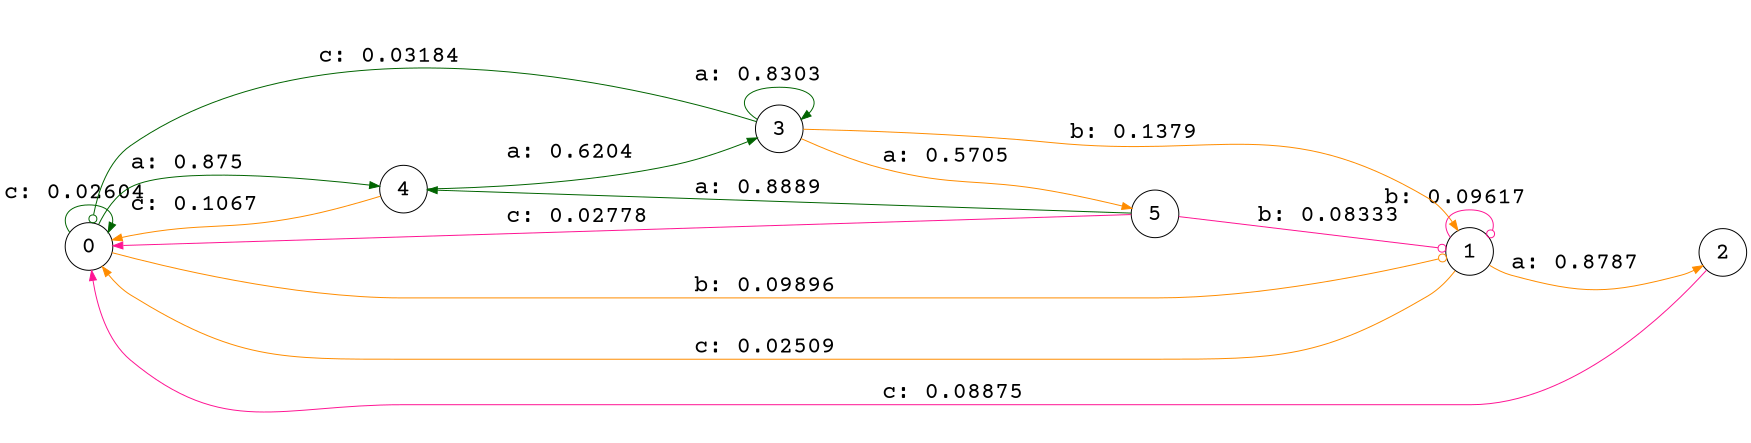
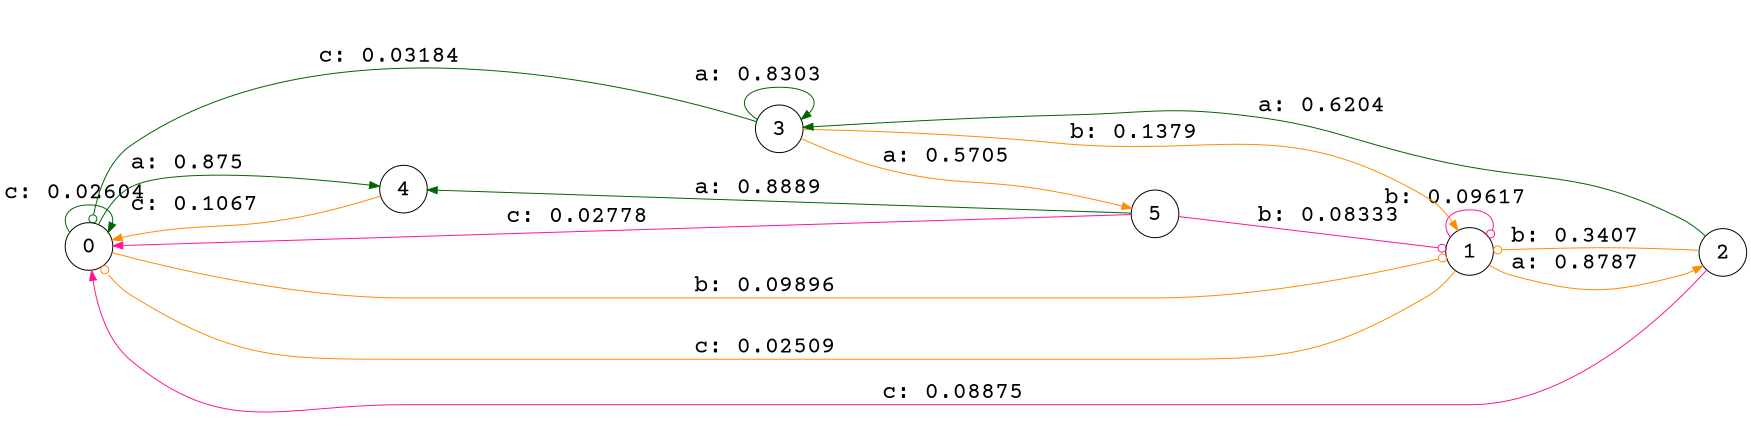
(590, 178) -> (1268, 119)
none -> (1601, 248)
(783, 359) -> (783, 359)
